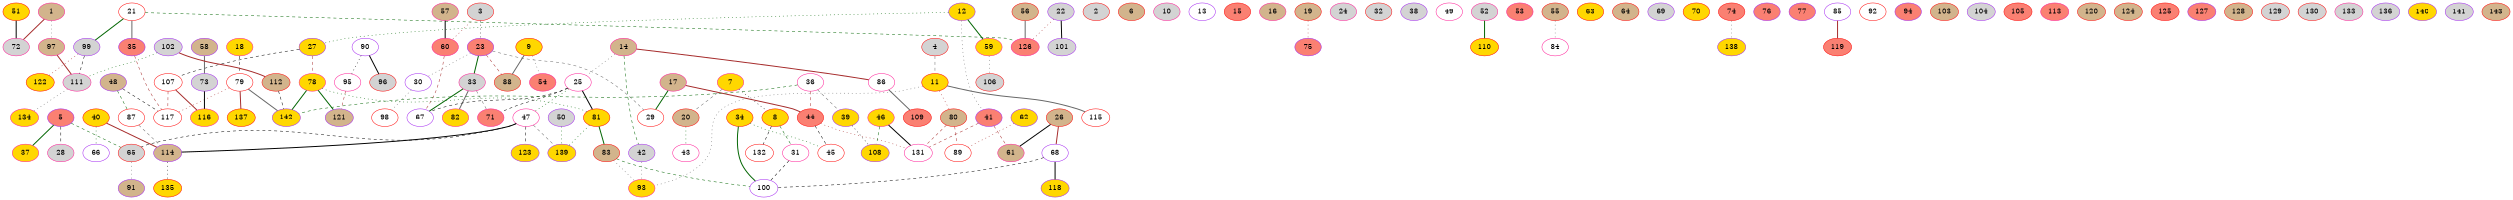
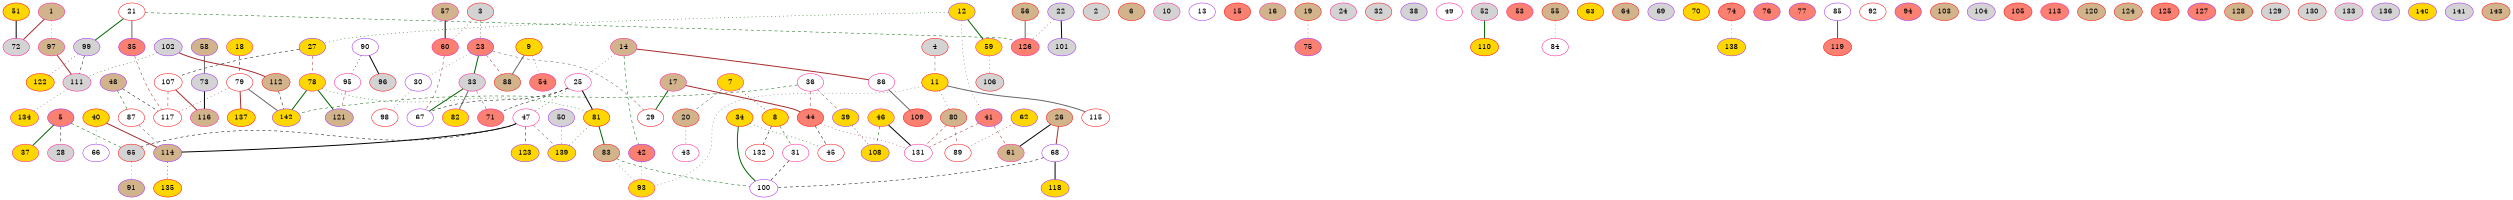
(204, 118) -> (204, 118)
(642, 153) -> (642, 153)
